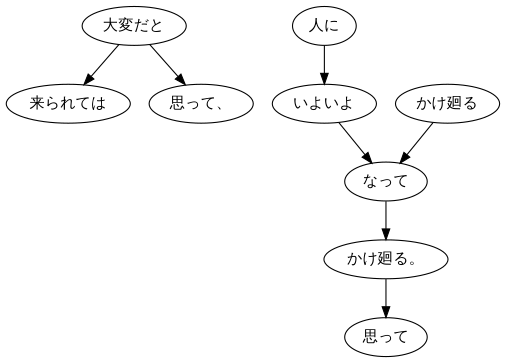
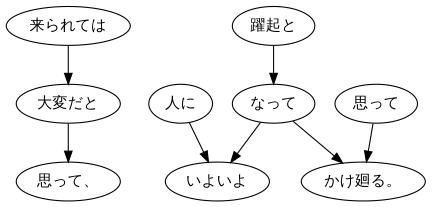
(105, 60) -> (68, 60)
(448, 104) -> (274, 26)
(352, 139) -> (249, 138)
(386, 293) -> (371, 137)
